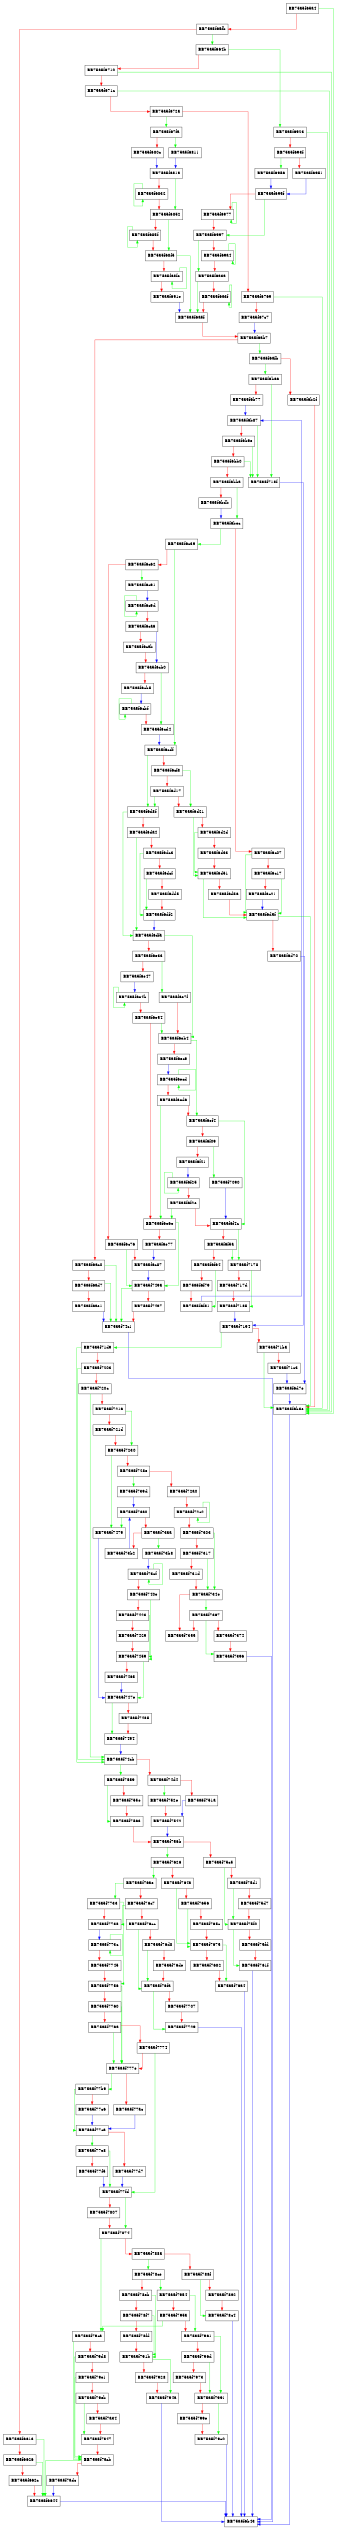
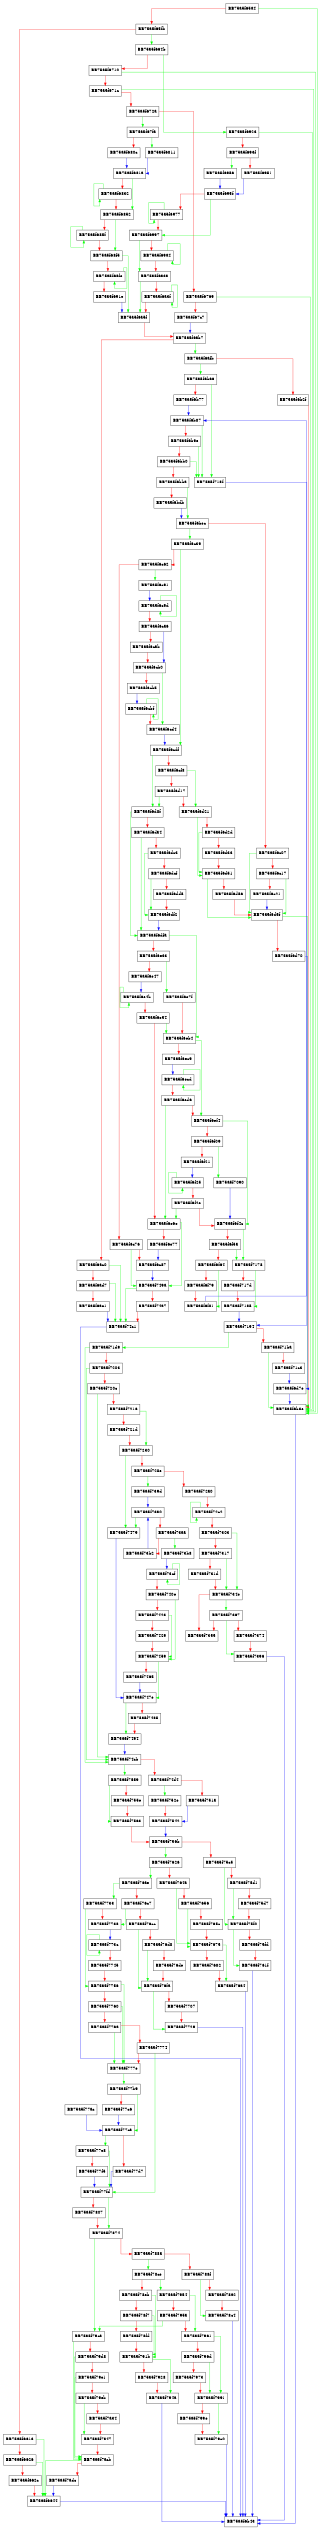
(126, 2088) -> none
